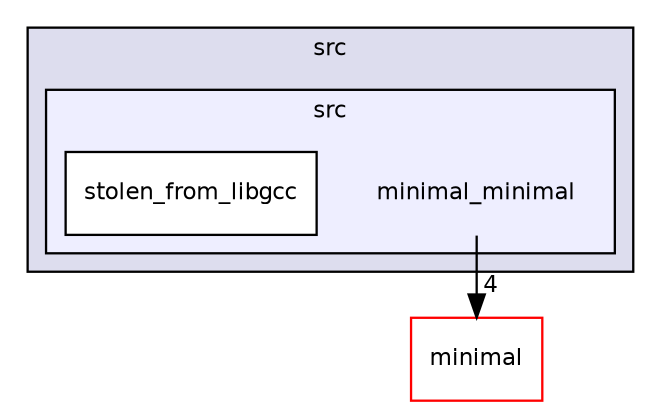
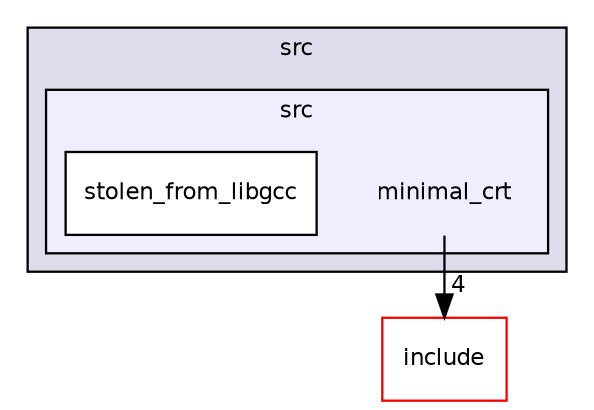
(477, 193) -> (444, 193)
(477, 359) -> (444, 359)
